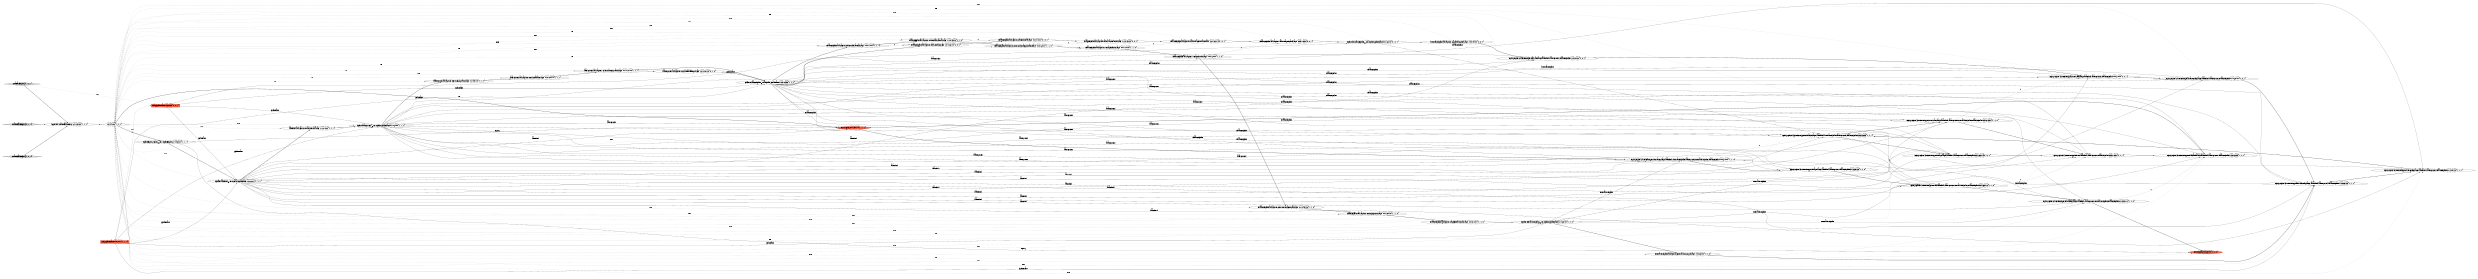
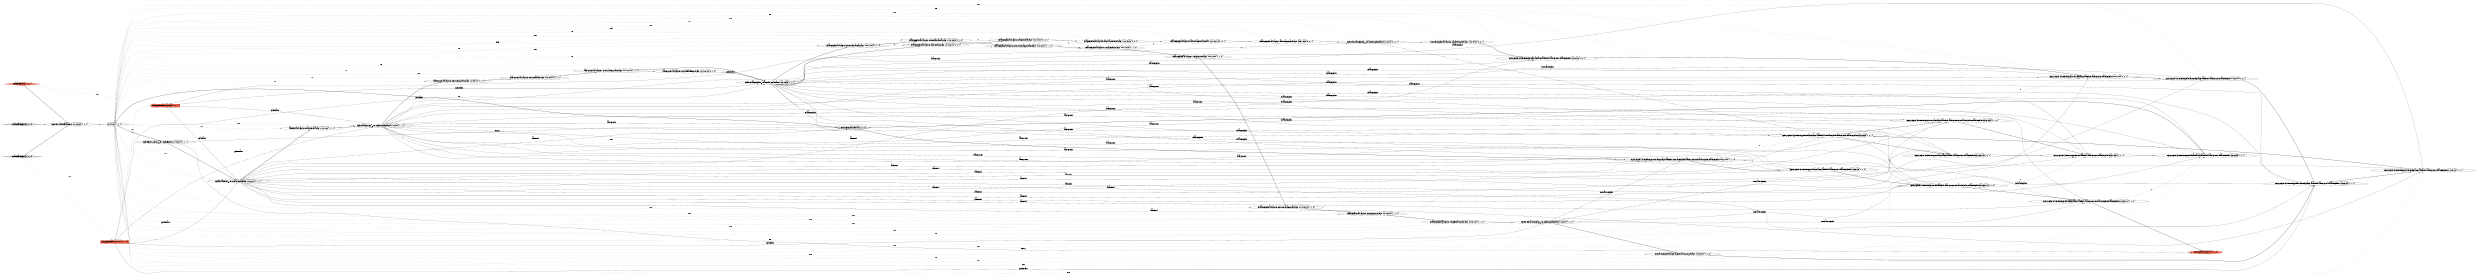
(22, 84) -> (22, 84)
(853, 128) -> (853, 128)
none -> (68, 199)
